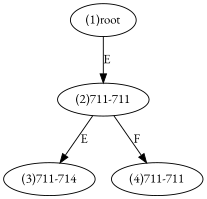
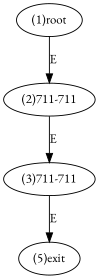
(49, 179) -> (49, 179)
(157, 179) -> none
none -> (49, 259)
